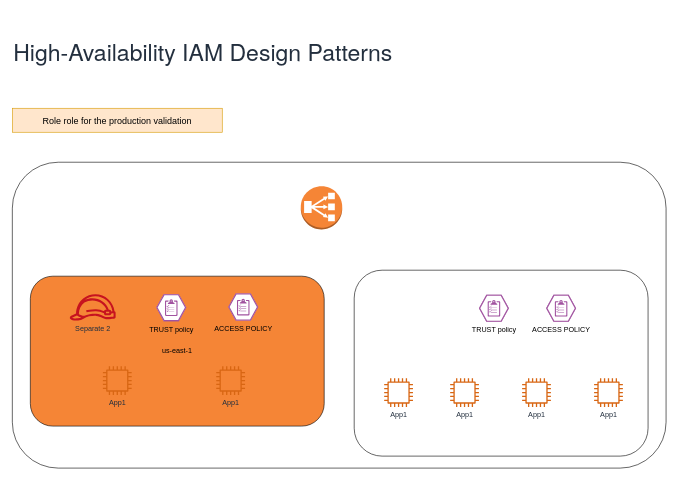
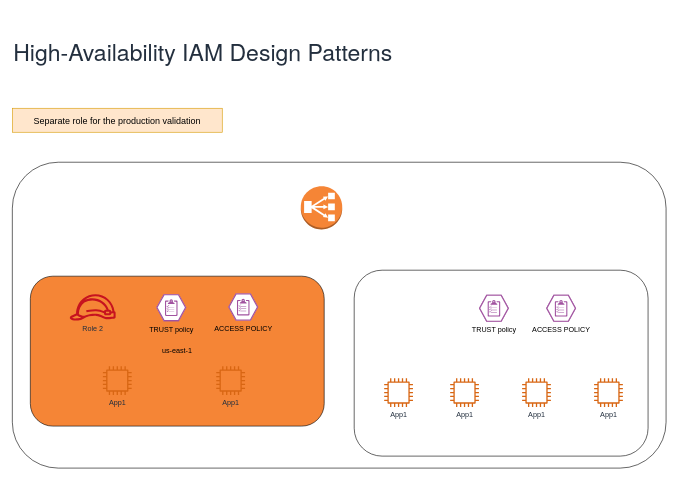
(117, 120) -> (117, 120)
(93, 329) -> (93, 329)
